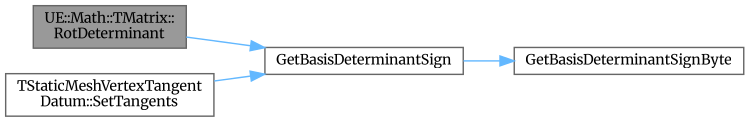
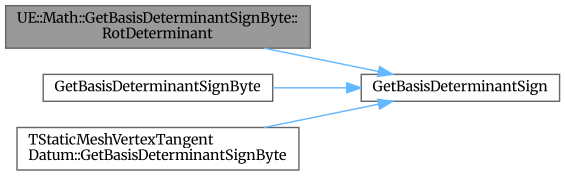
(110, 27) -> (158, 27)
(482, 61) -> (309, 88)
(110, 95) -> (158, 149)
